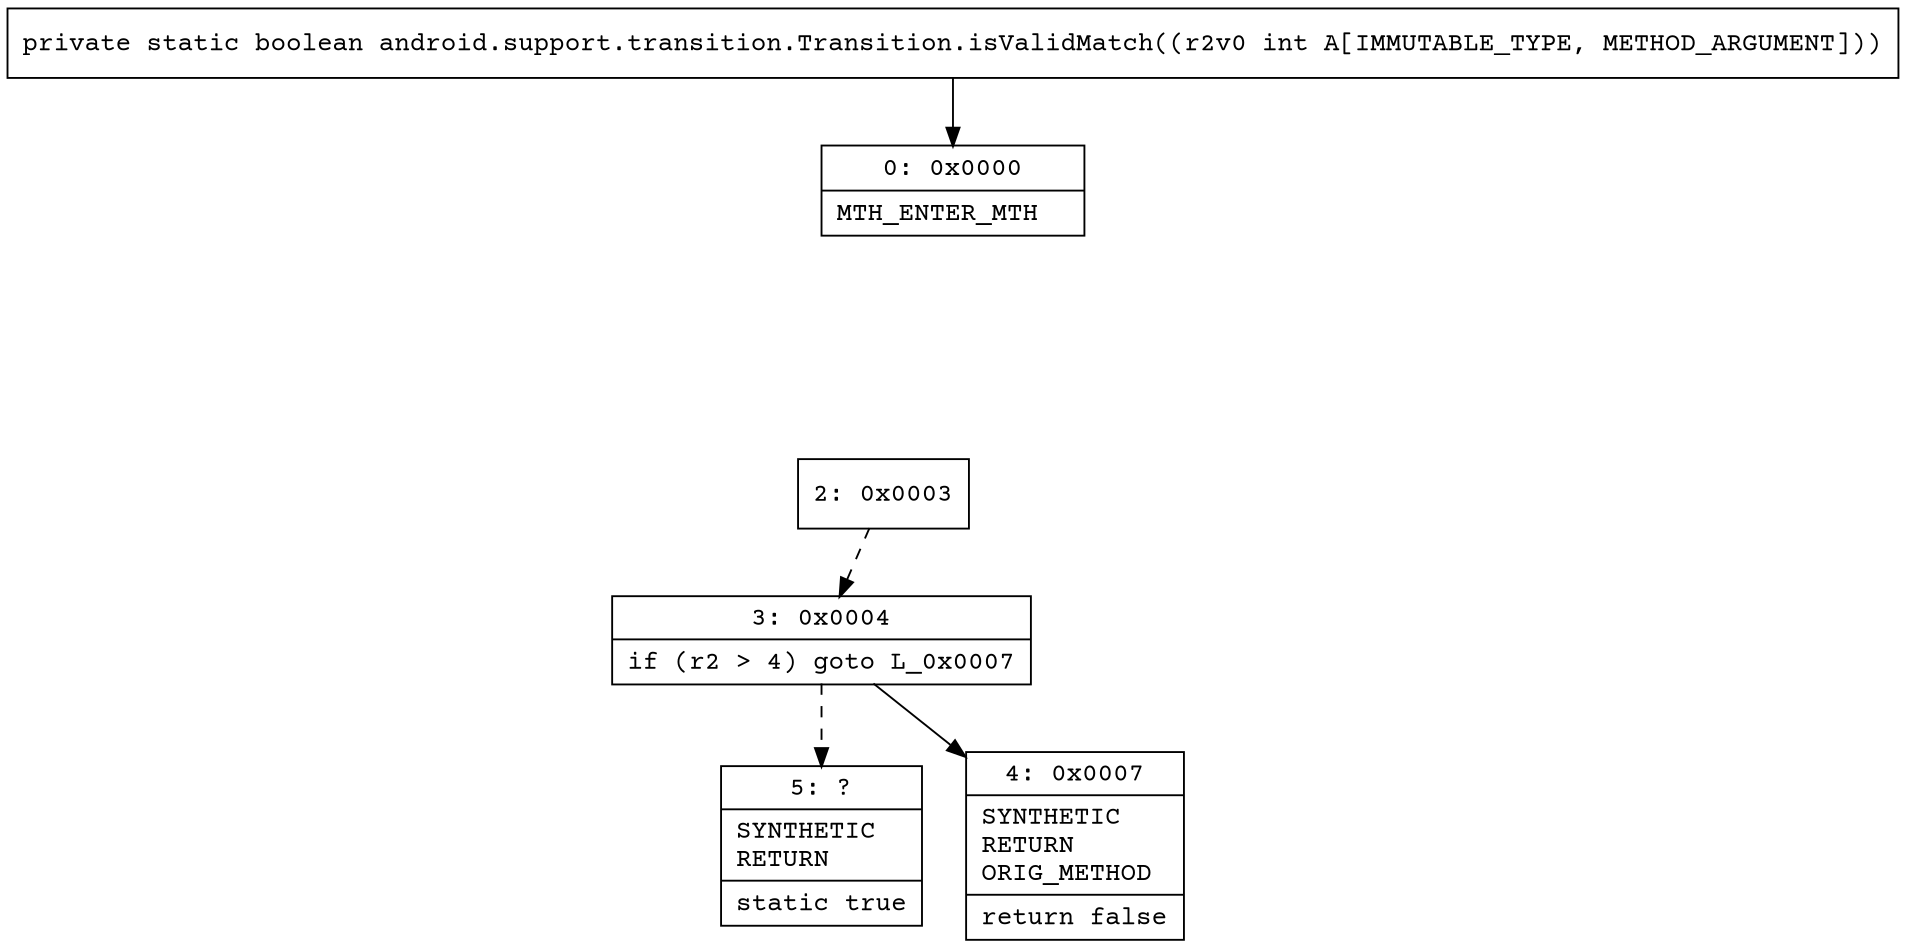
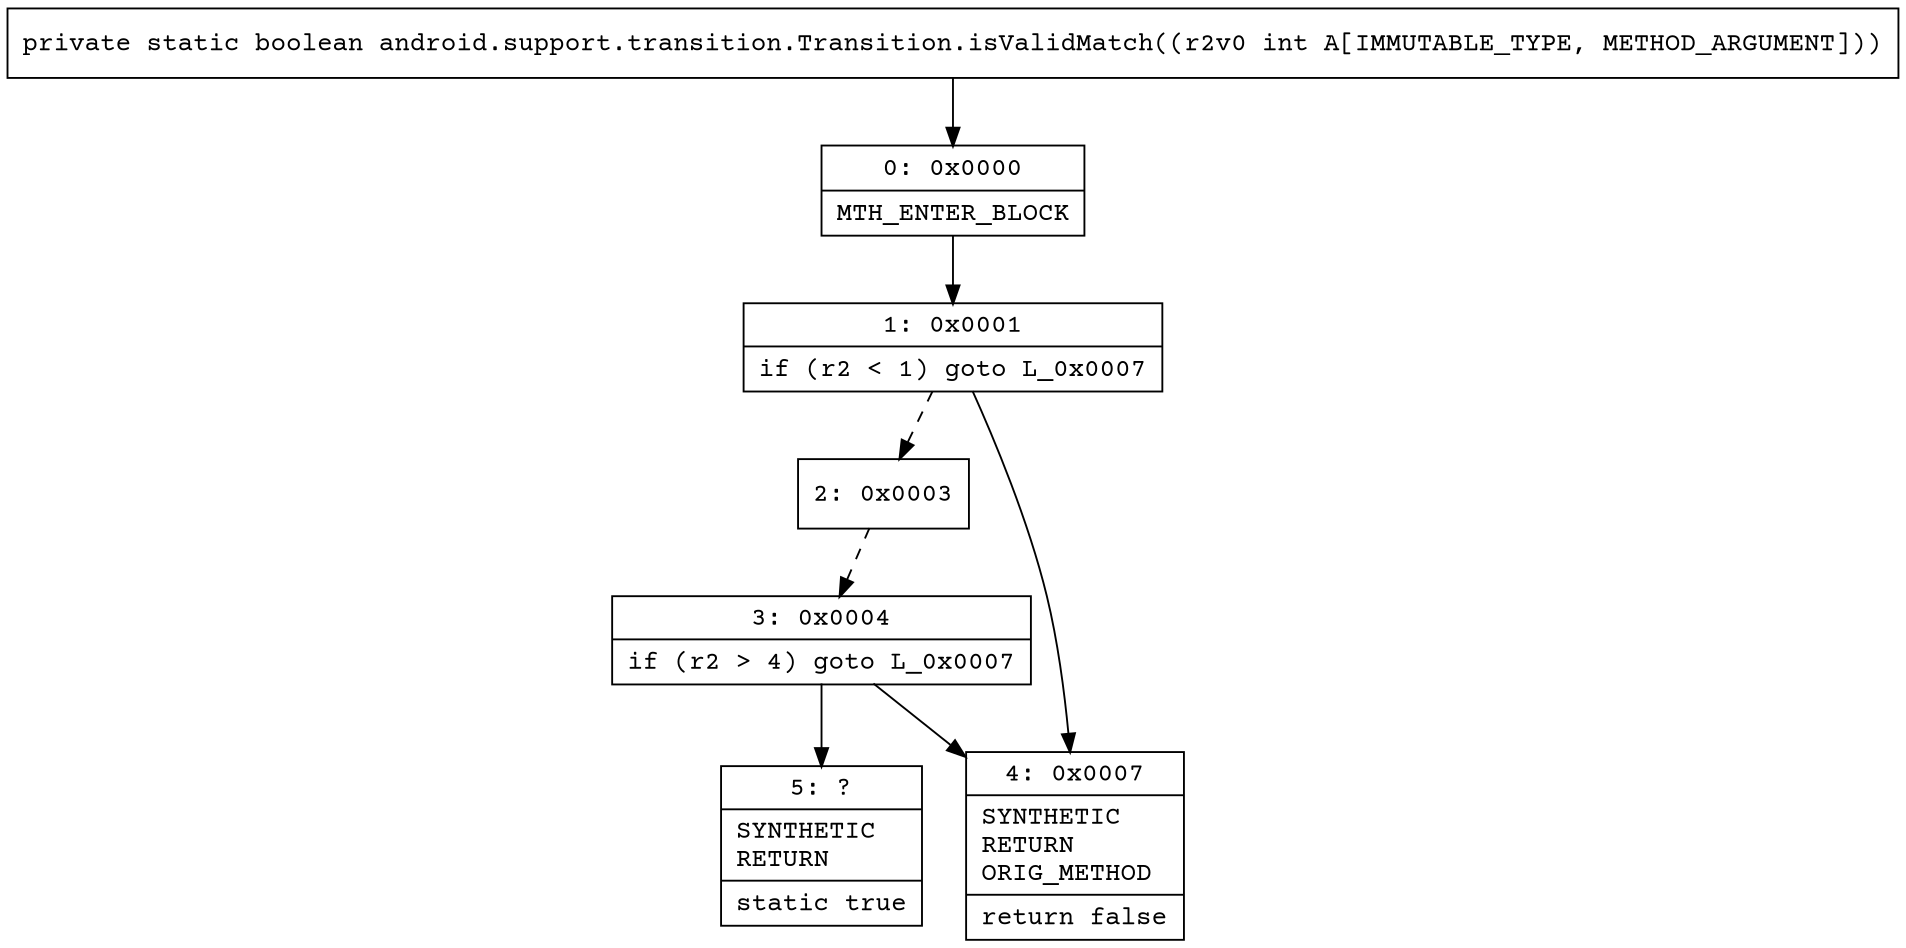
(938, 212) -> (953, 212)
none -> (953, 347)
(822, 716) -> (822, 716)
